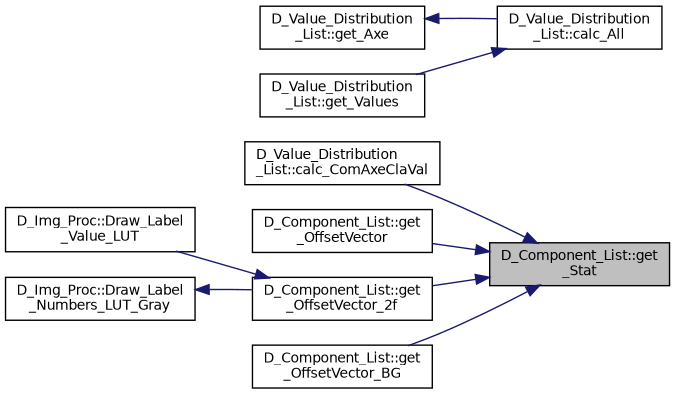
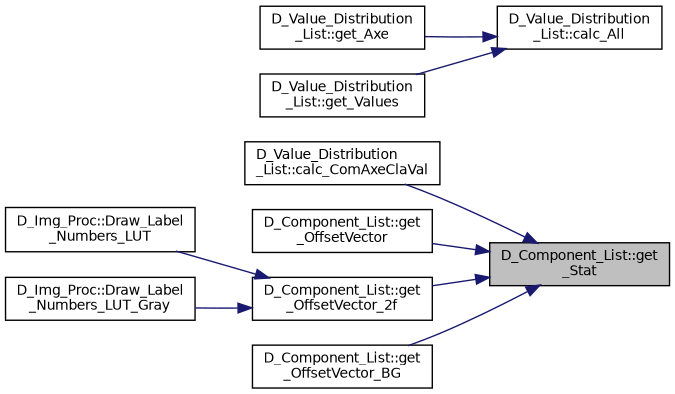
(468, 18) -> (454, 37)
(100, 230) -> (100, 230)
(231, 289) -> (217, 308)
